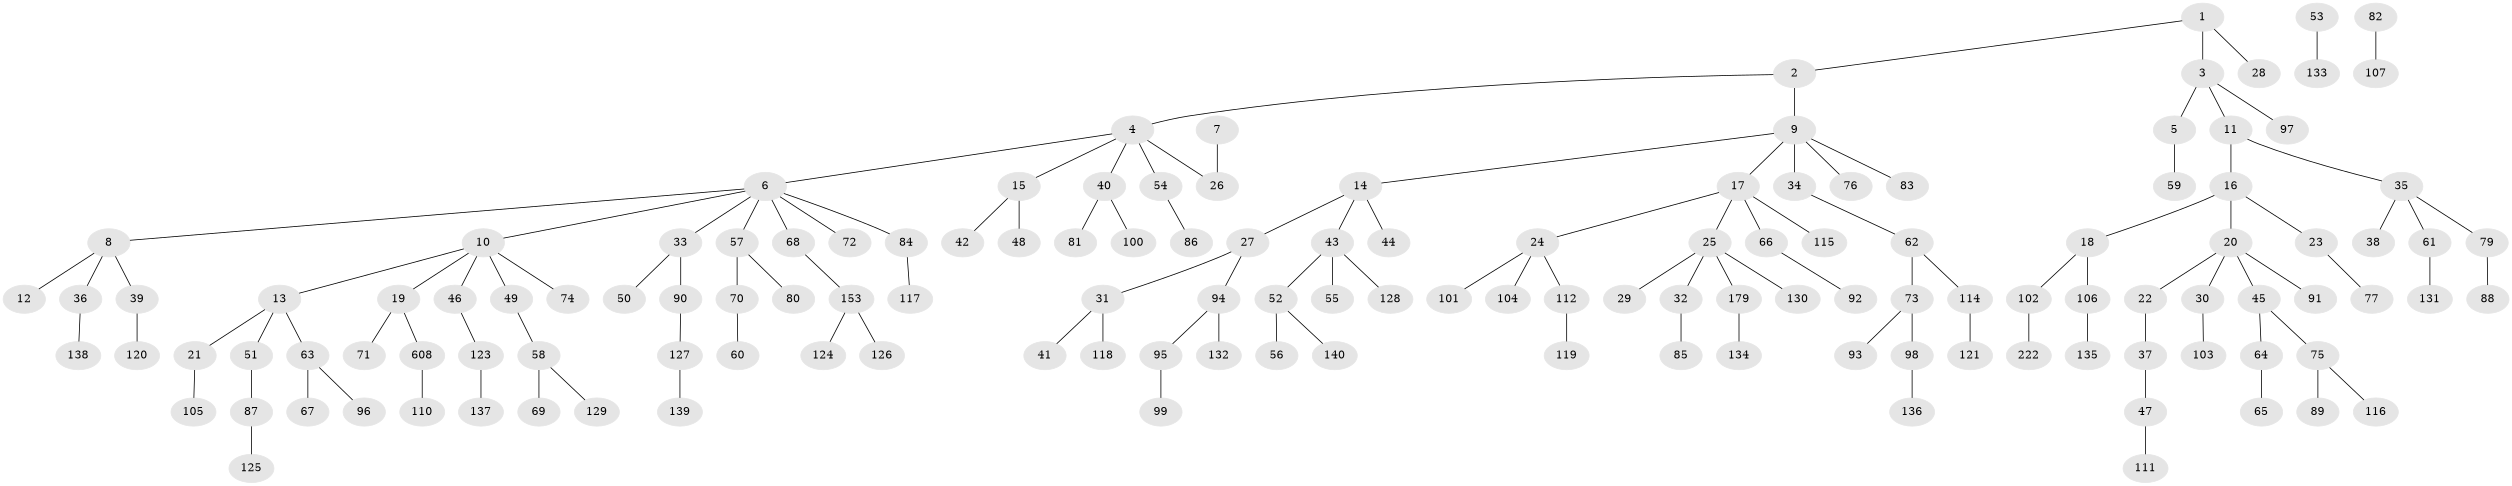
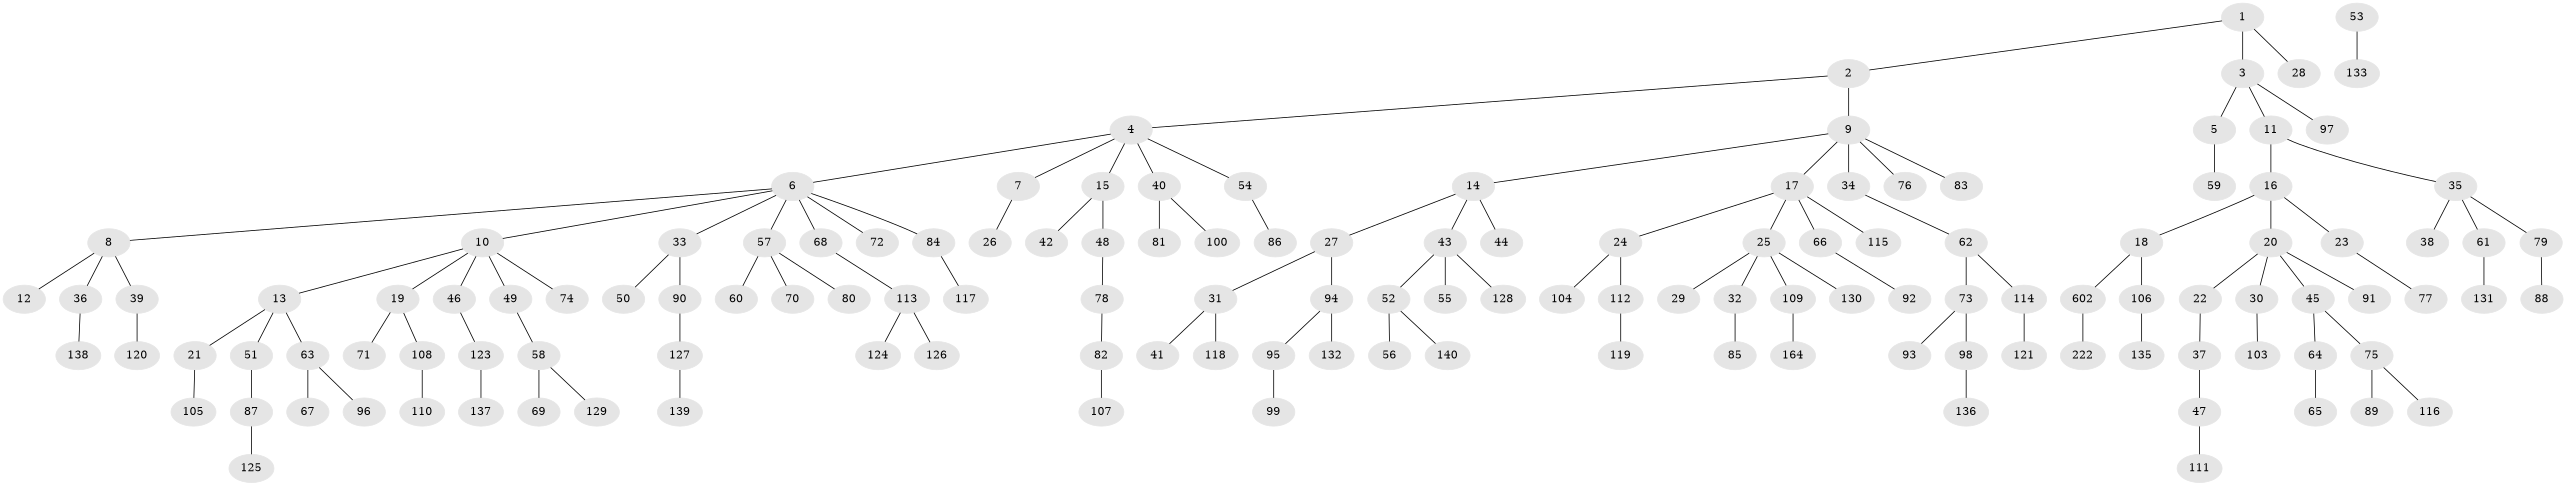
(1175, 158) -> (1075, 158)
(851, 299) -> (907, 299)
none -> (1102, 299)
(1449, 299) -> none
(1739, 299) -> (1793, 299)
(2029, 299) -> (2083, 299)
(738, 328) -> (750, 271)
(422, 356) -> (422, 356)
(1739, 356) -> (1793, 356)
